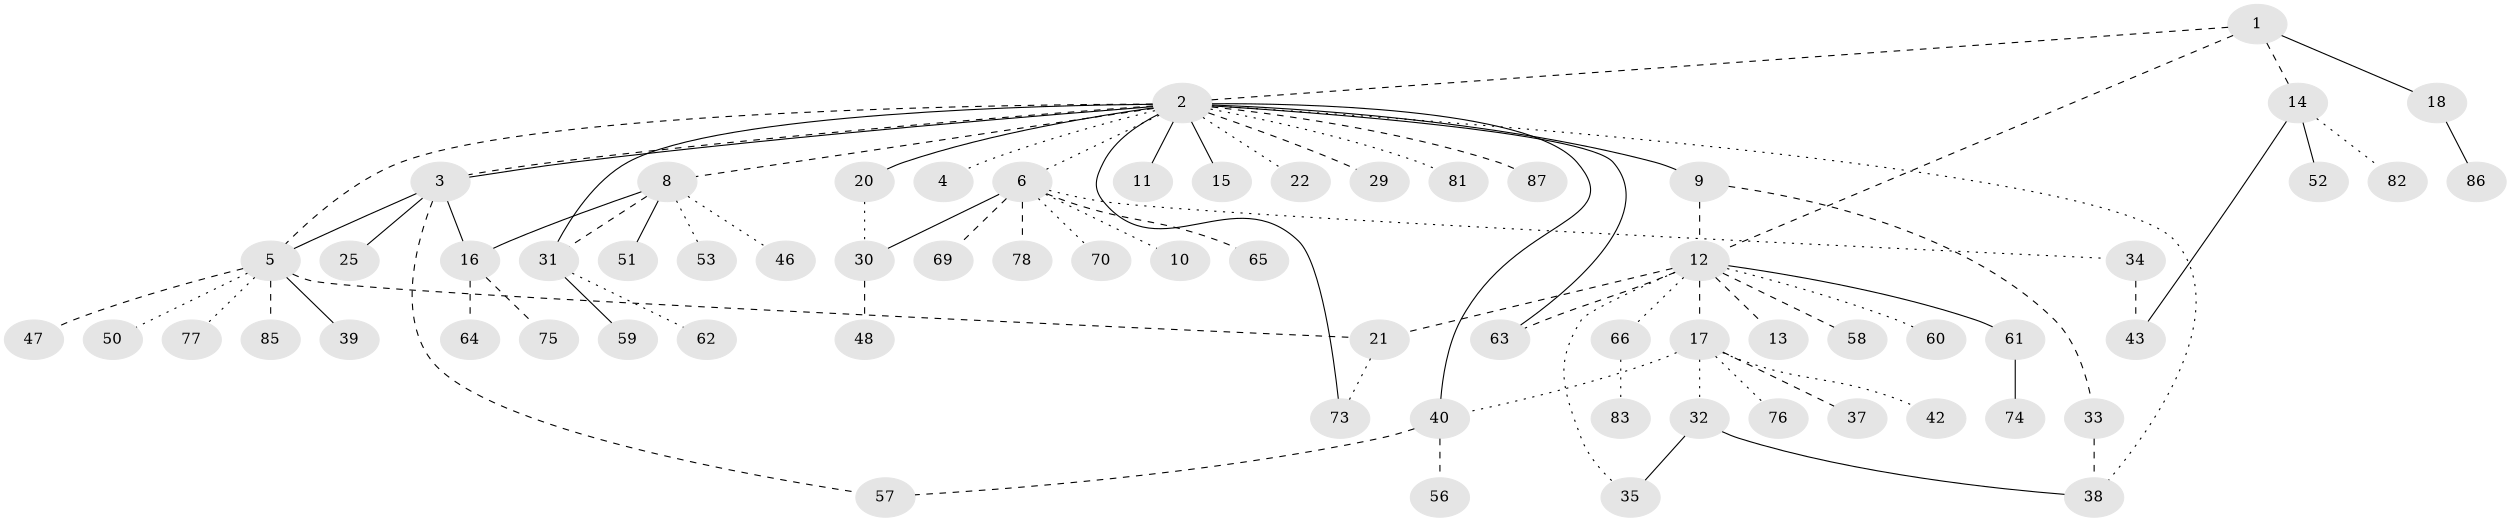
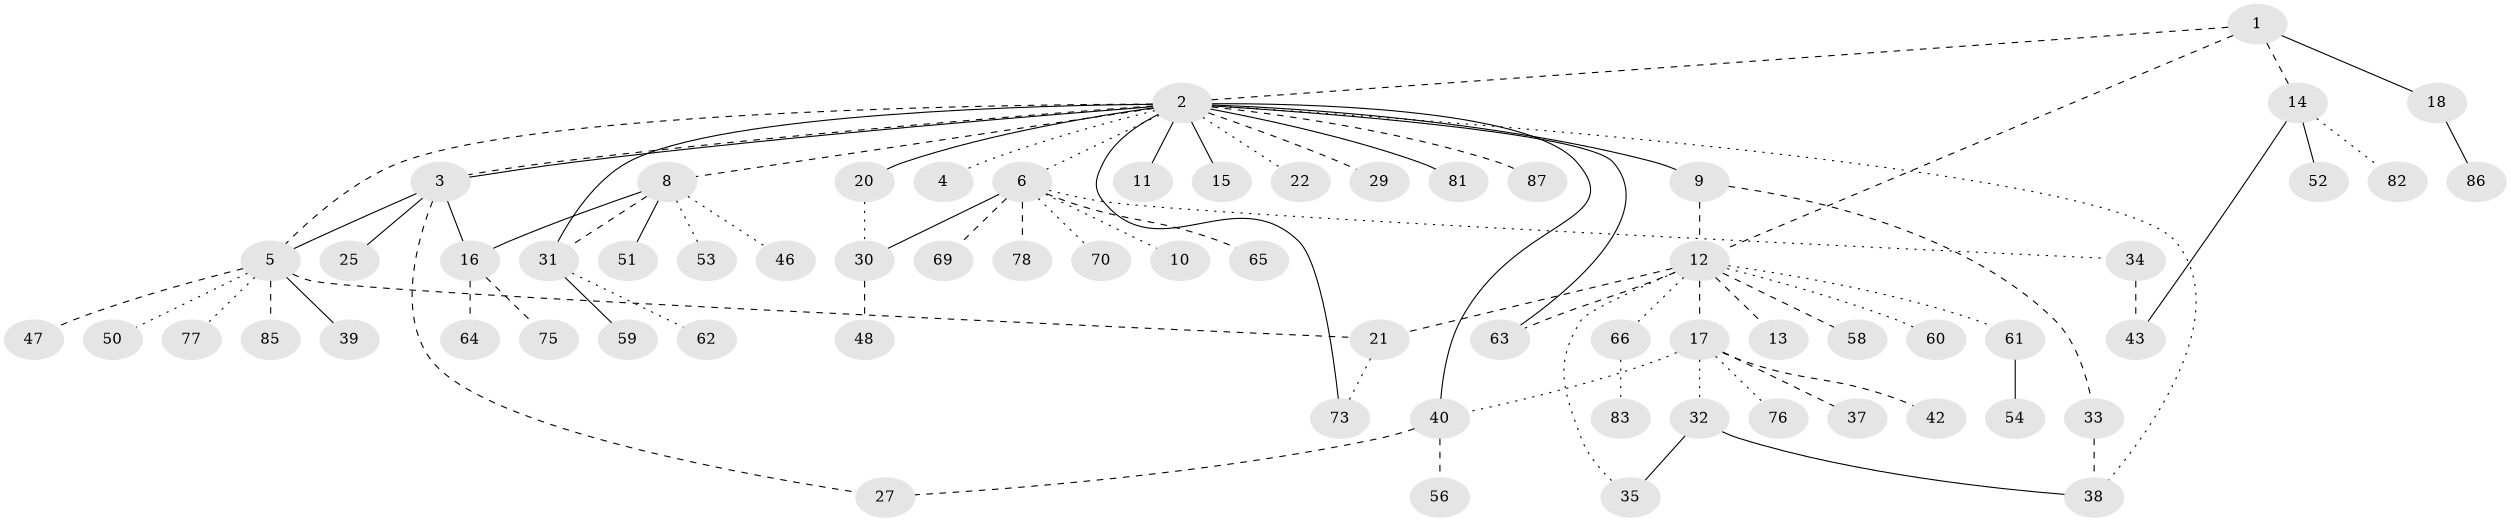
(1325, 134) -> (1325, 134)
(1862, 290) -> (1862, 290)
(1818, 379) -> (1818, 379)
(2015, 419) -> (2015, 419)
(885, 498) -> (885, 498)
